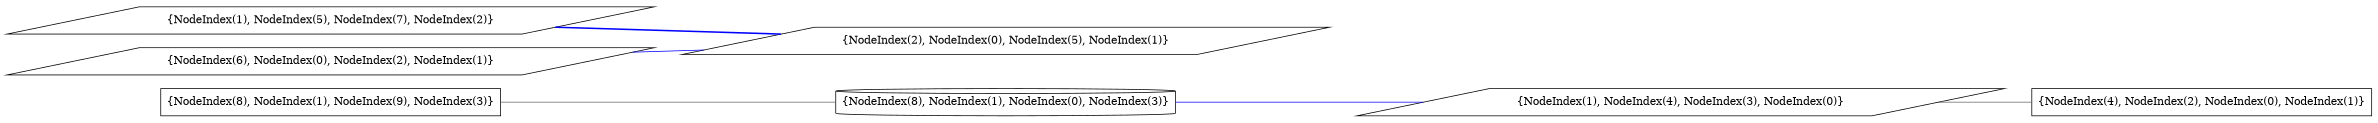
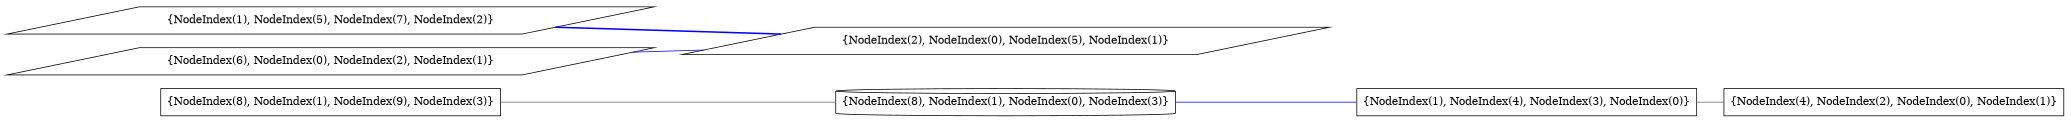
(1681, 102) -> (1527, 102)
